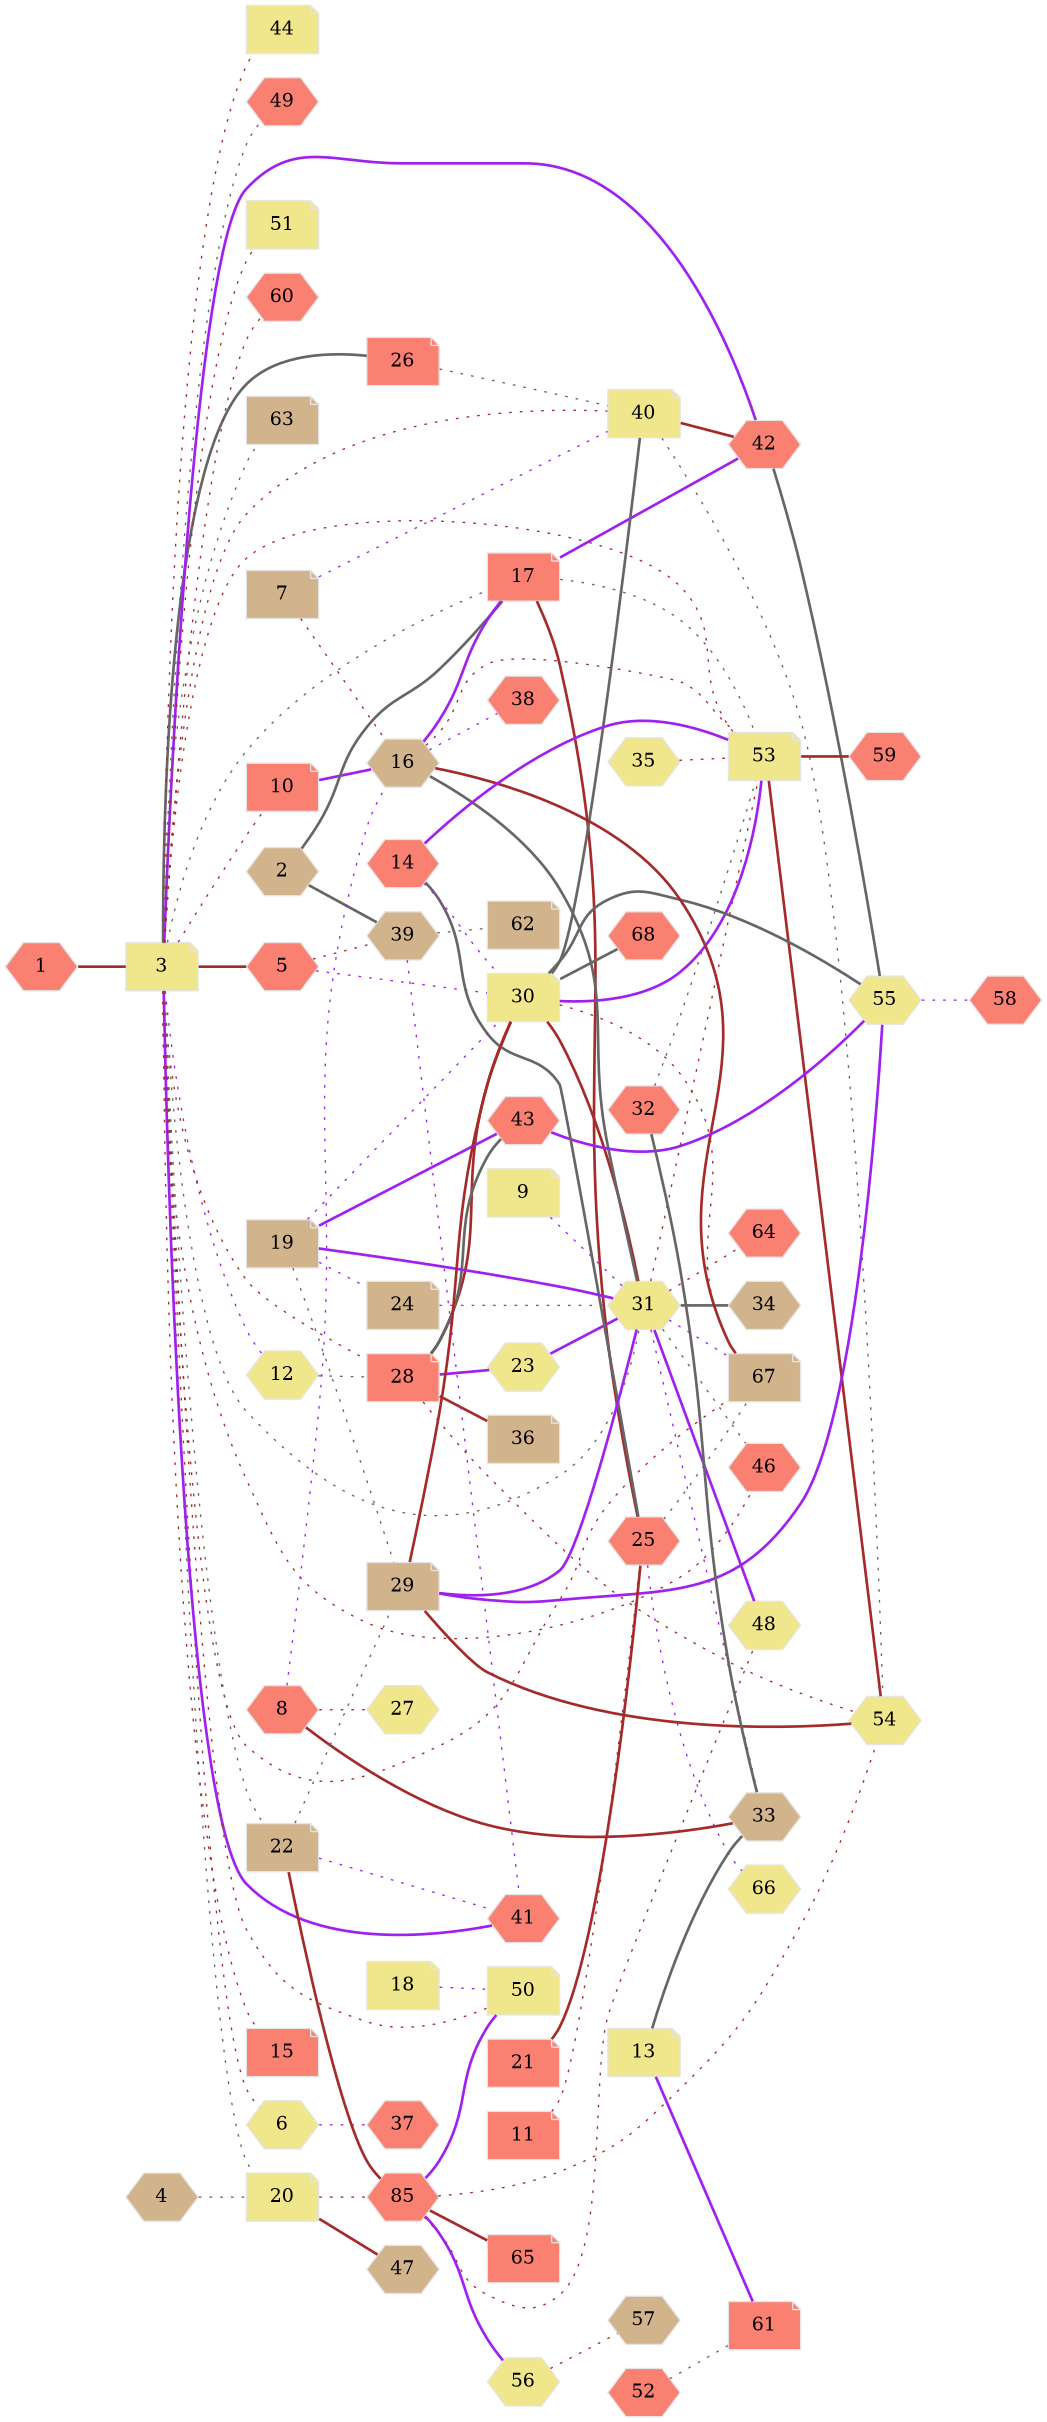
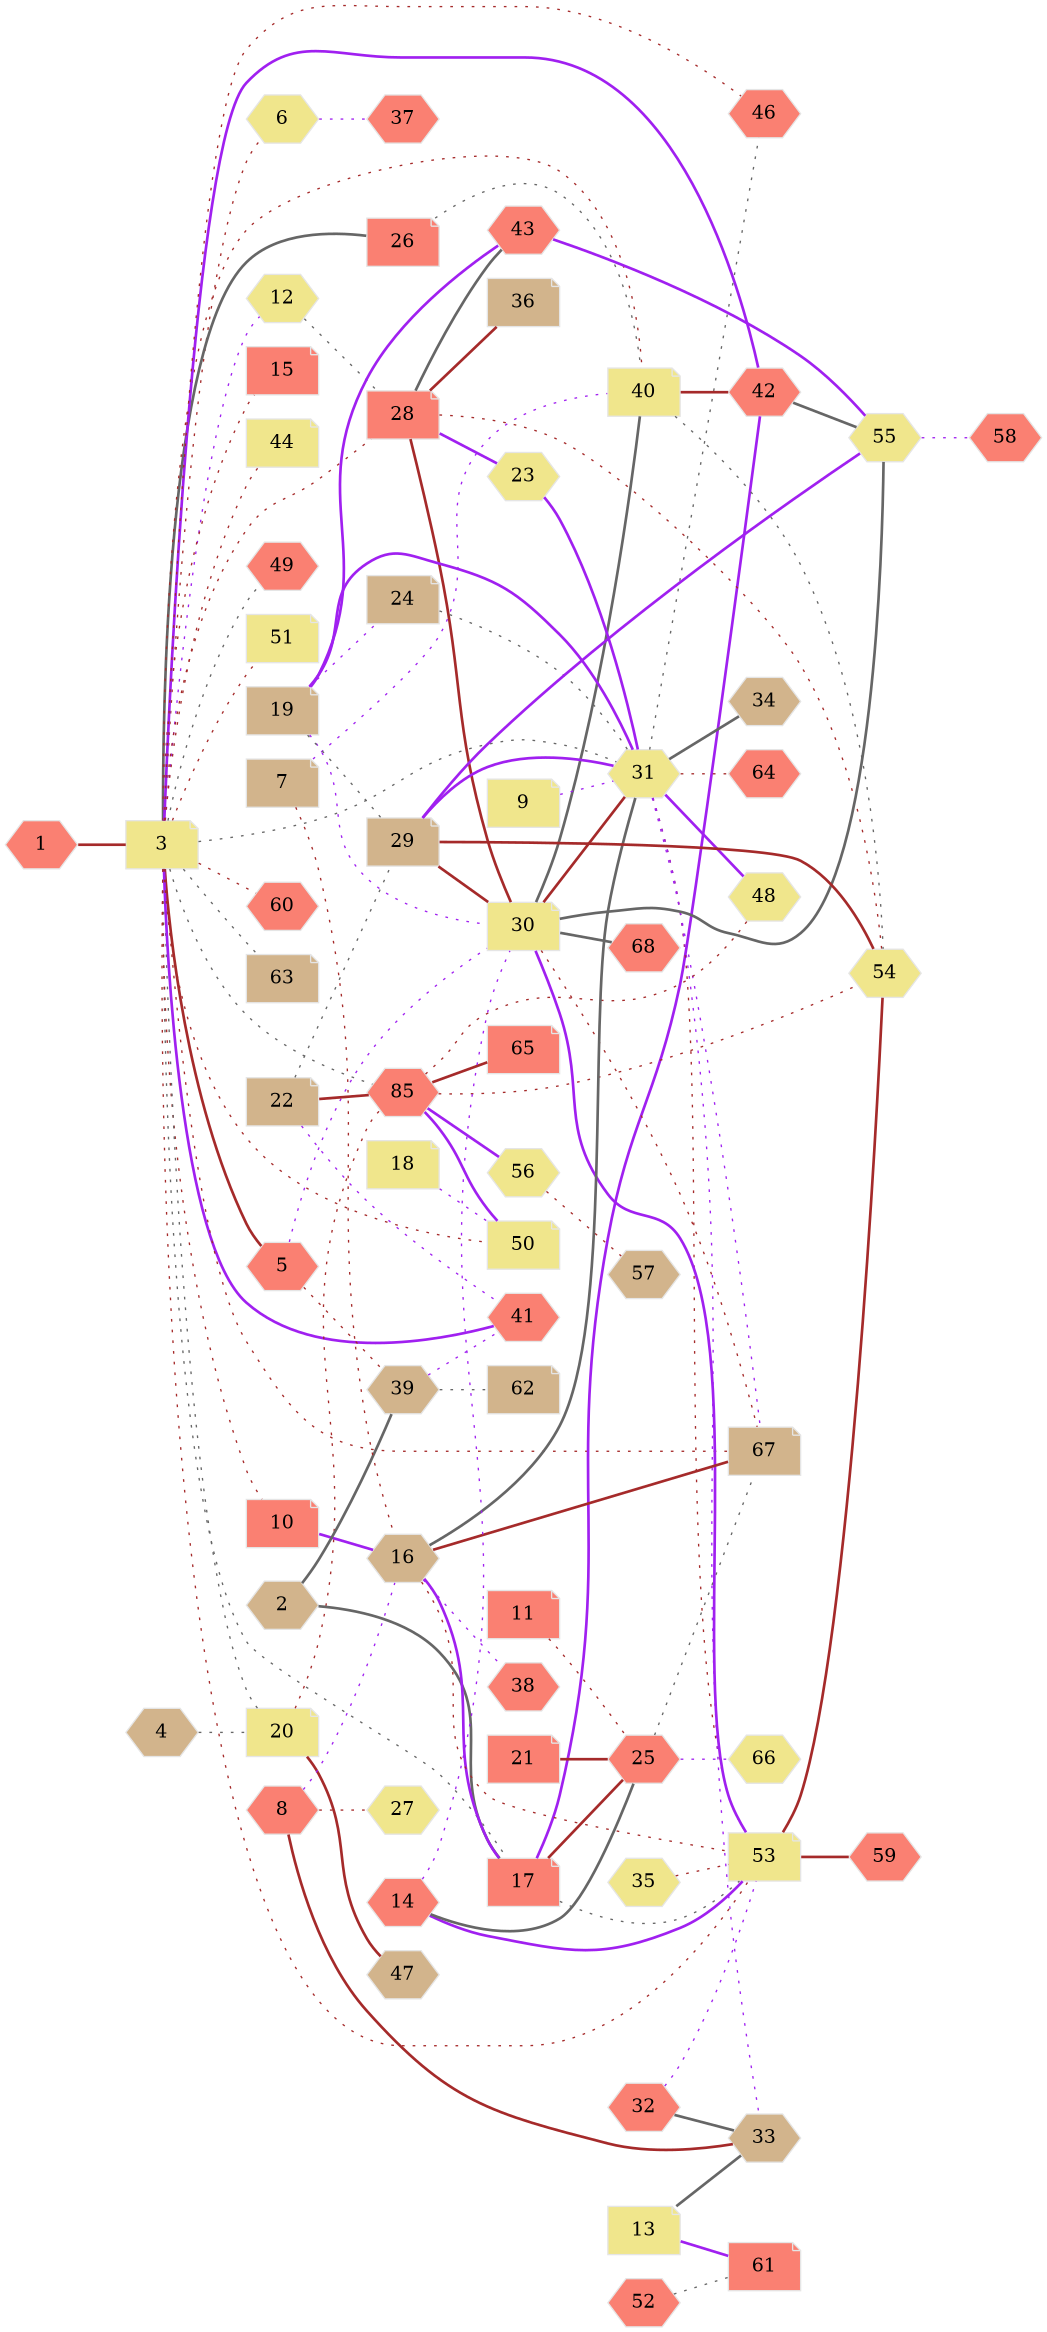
(713, 919) -> (718, 1987)
(191, 1411) -> (239, 1007)
